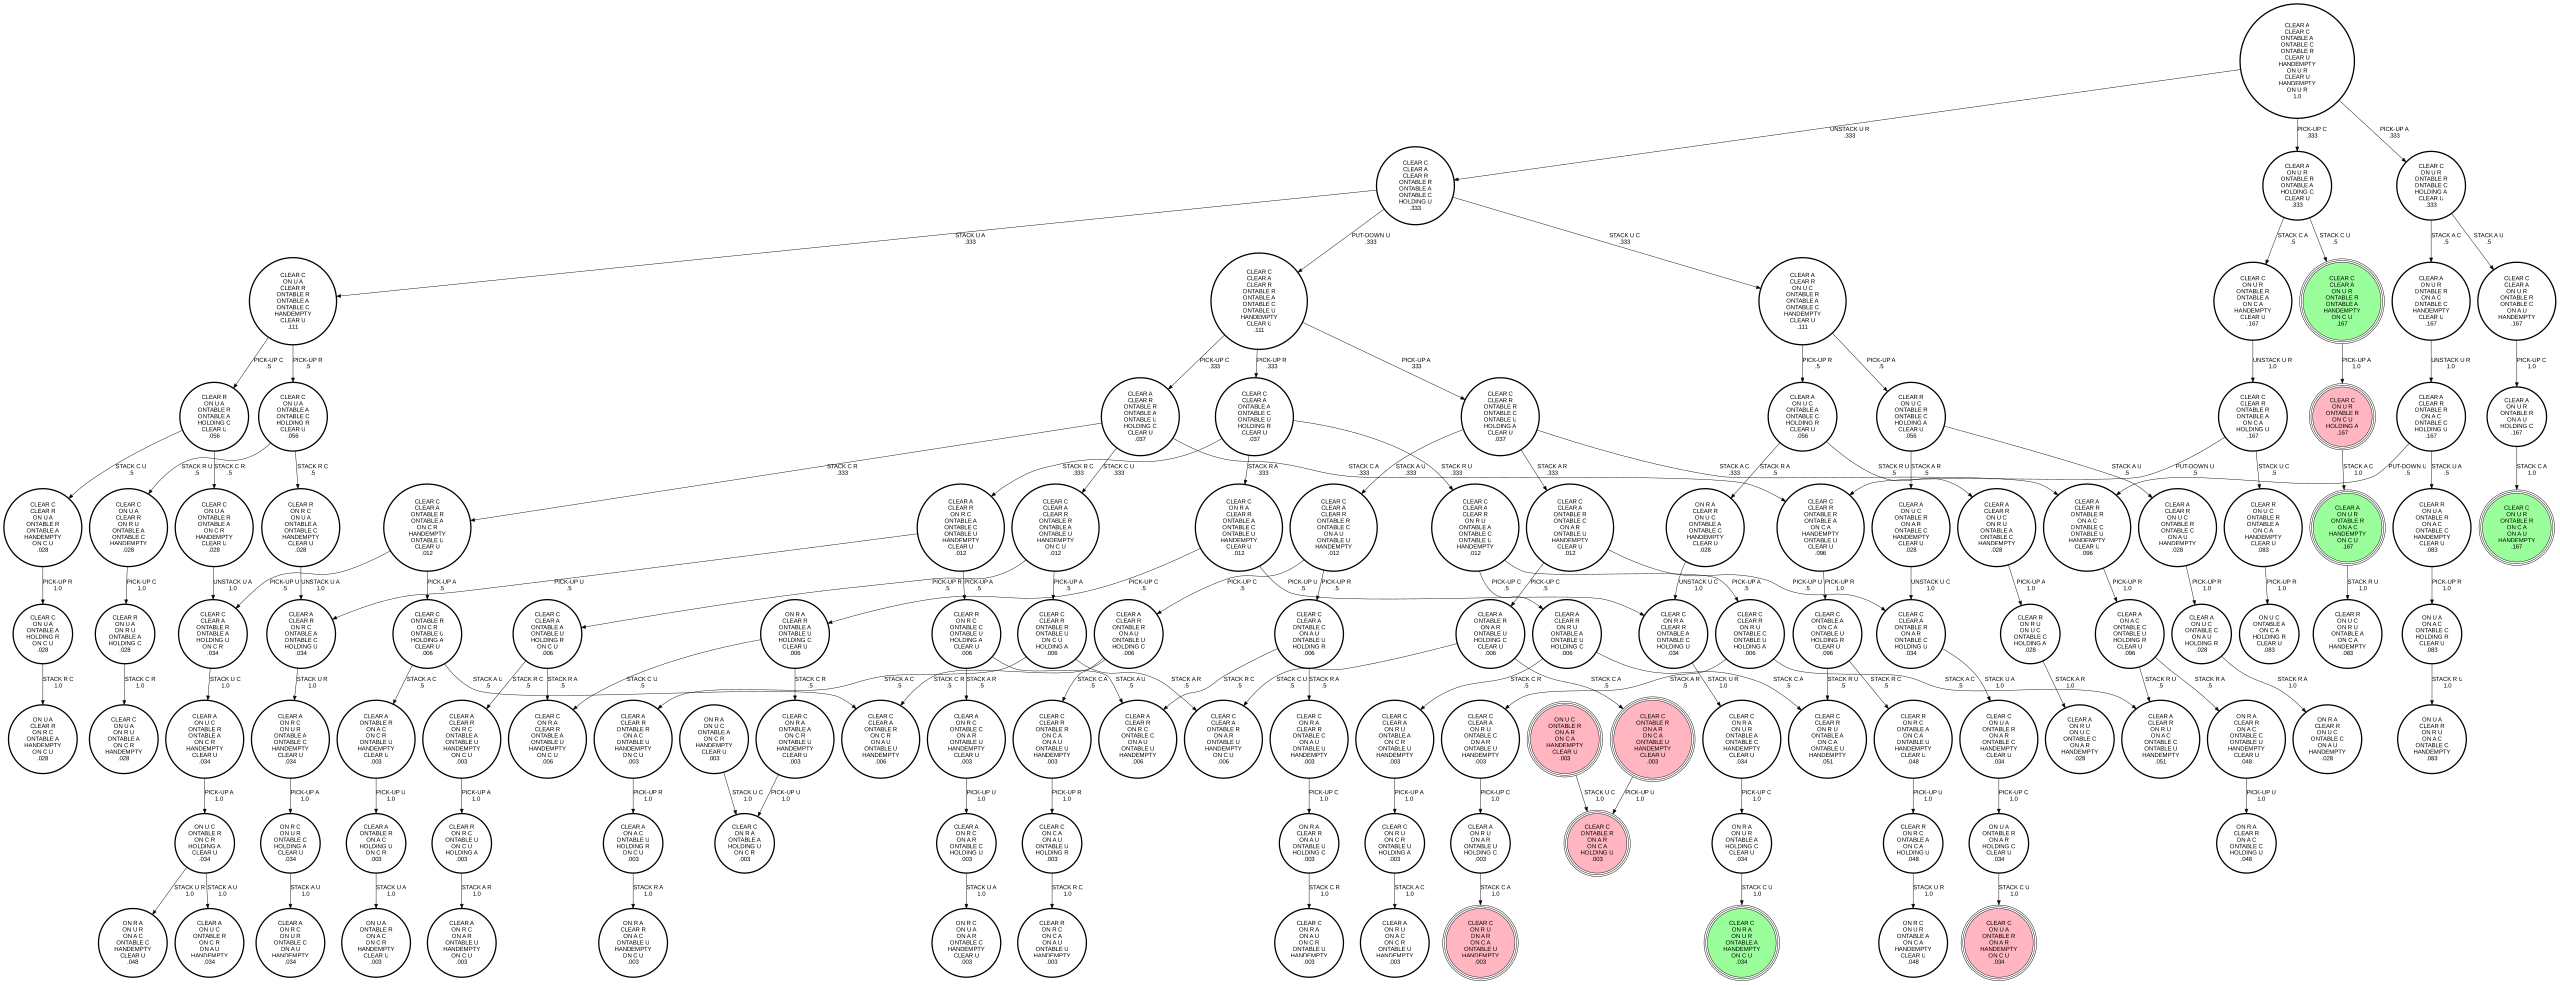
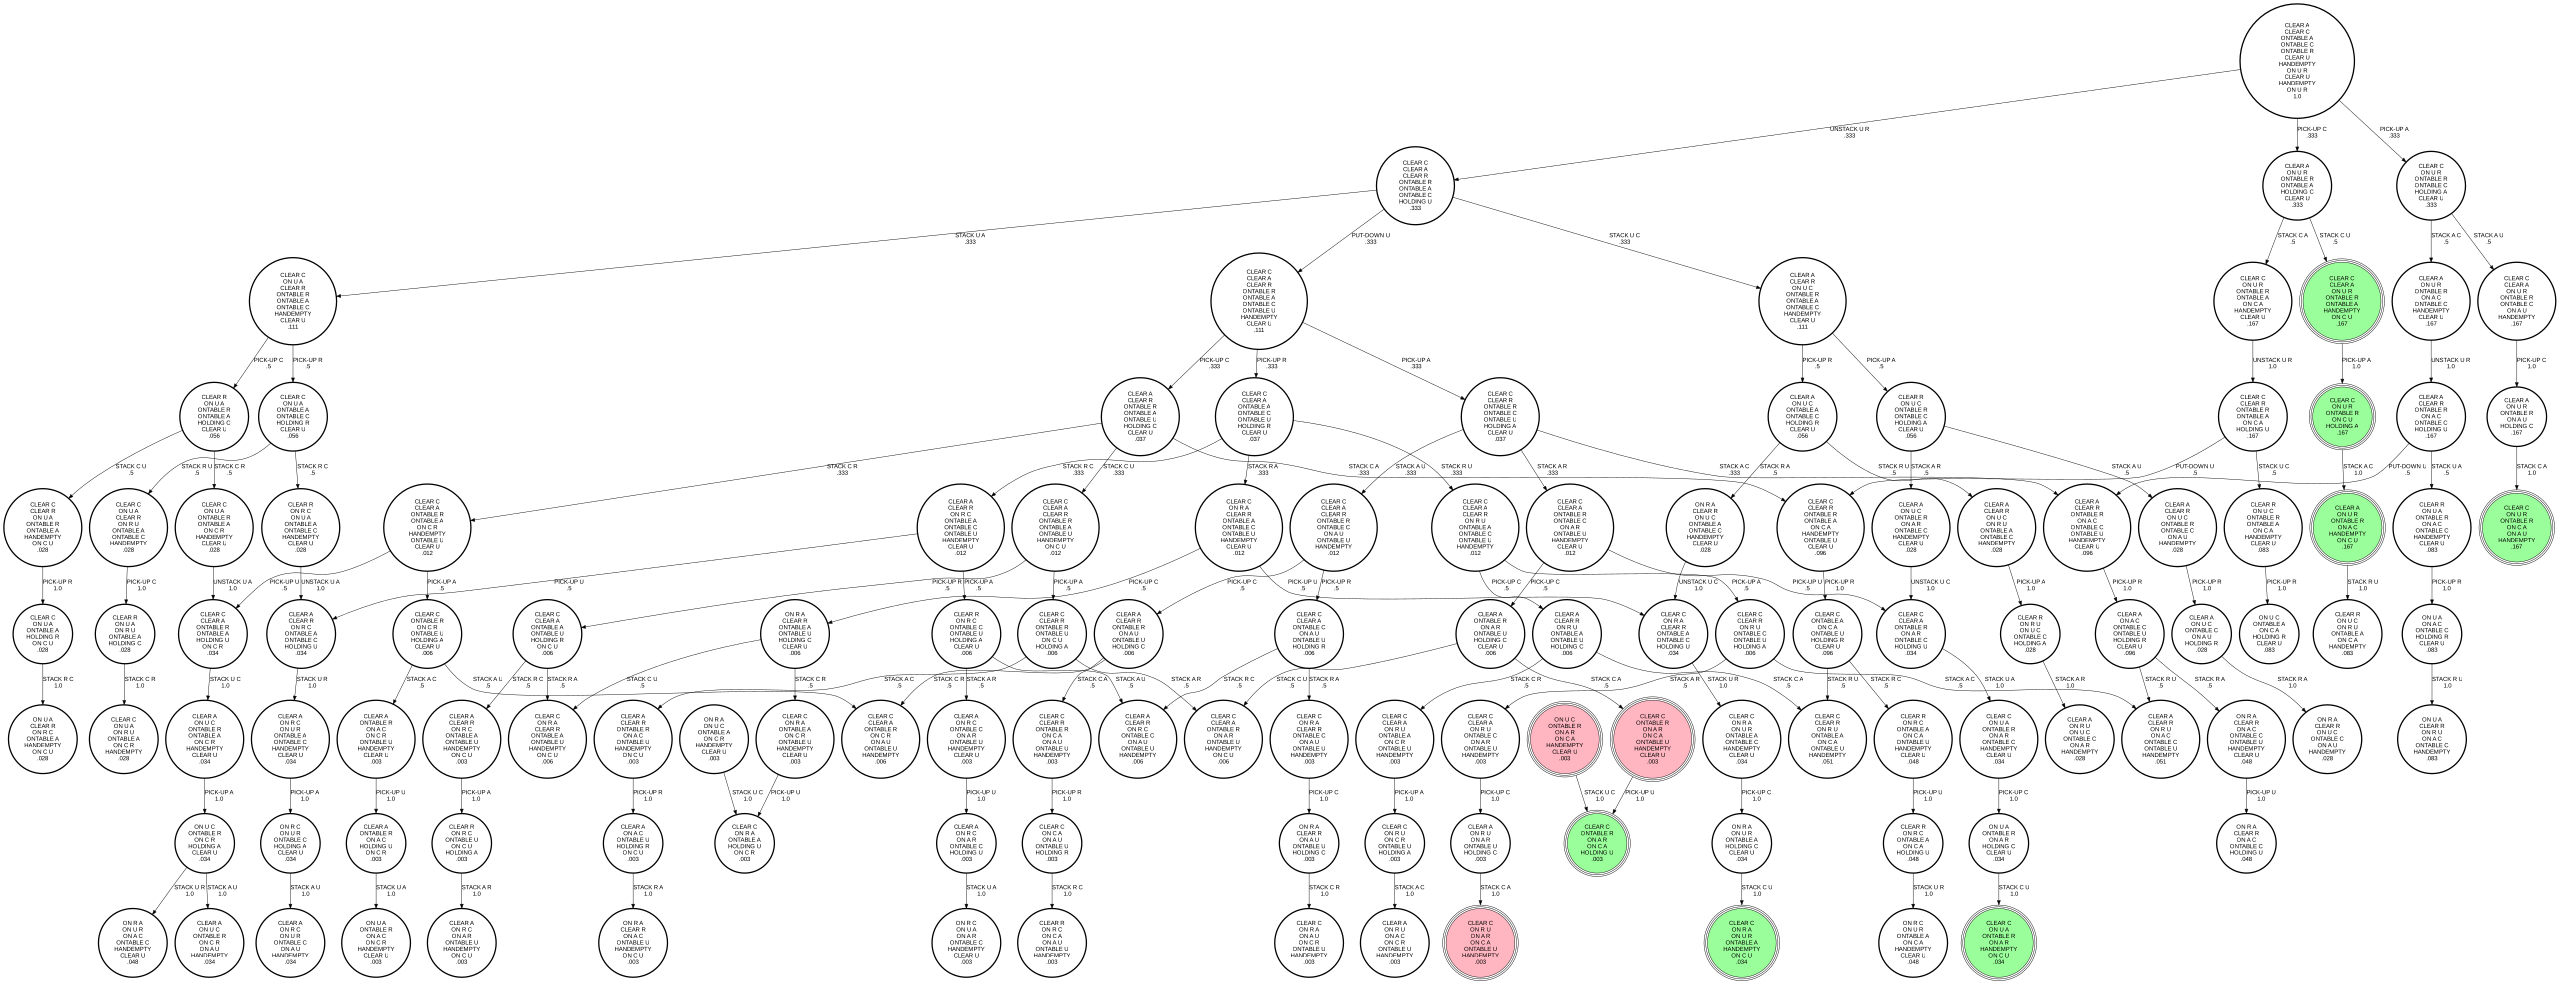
(2342, 417) -> (2342, 417)
(1597, 843) -> (1597, 843)
(1999, 943) -> (1999, 943)
